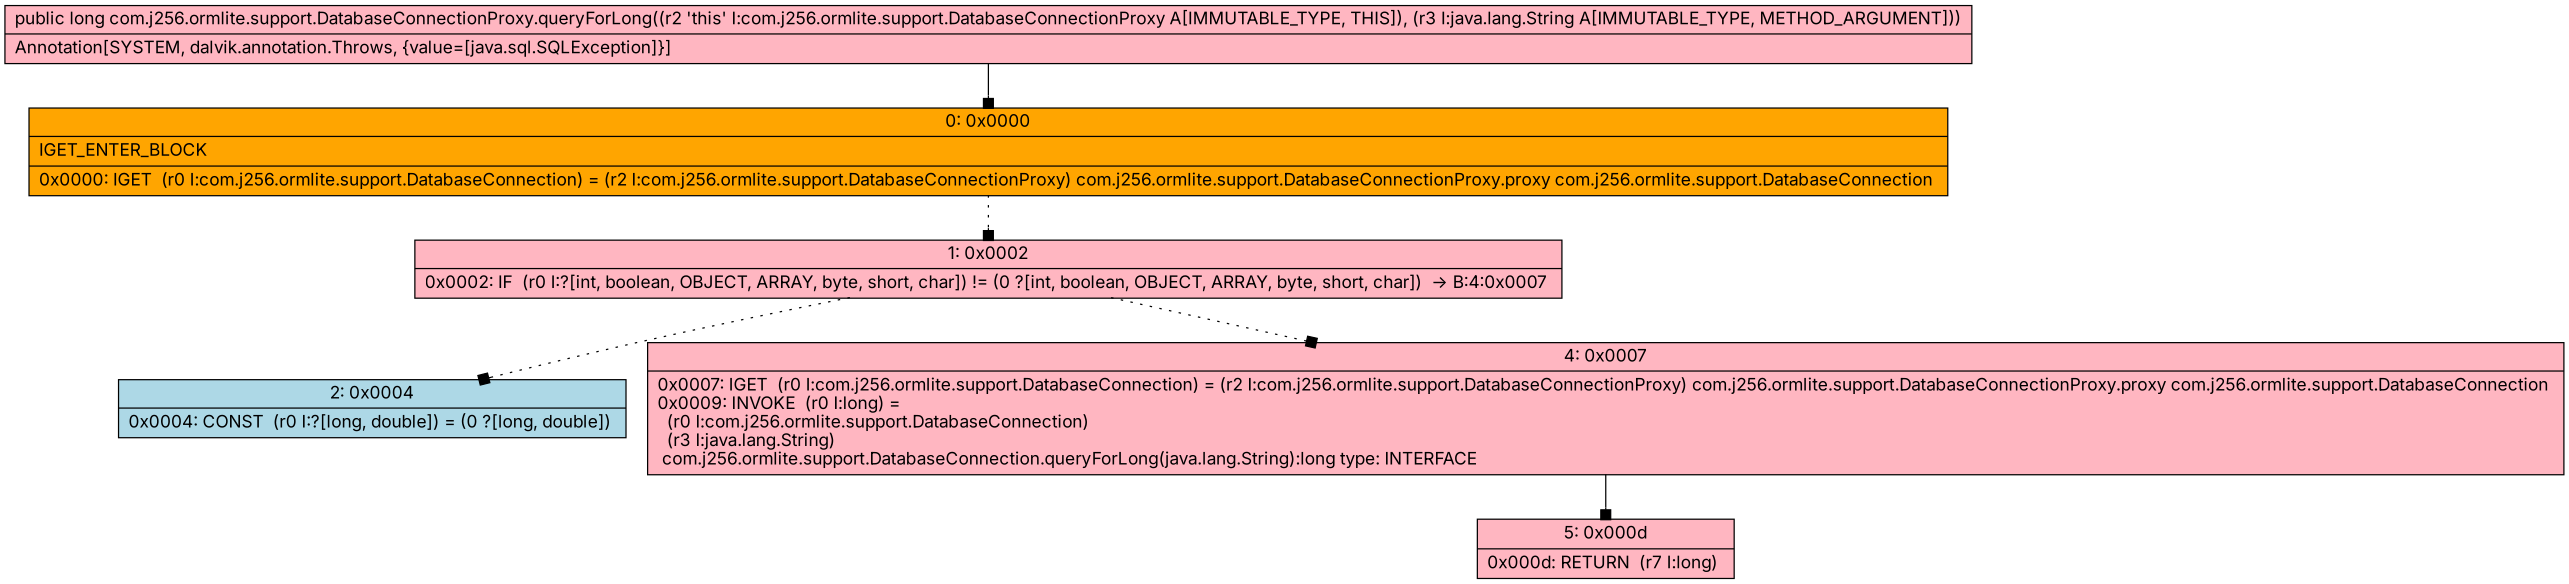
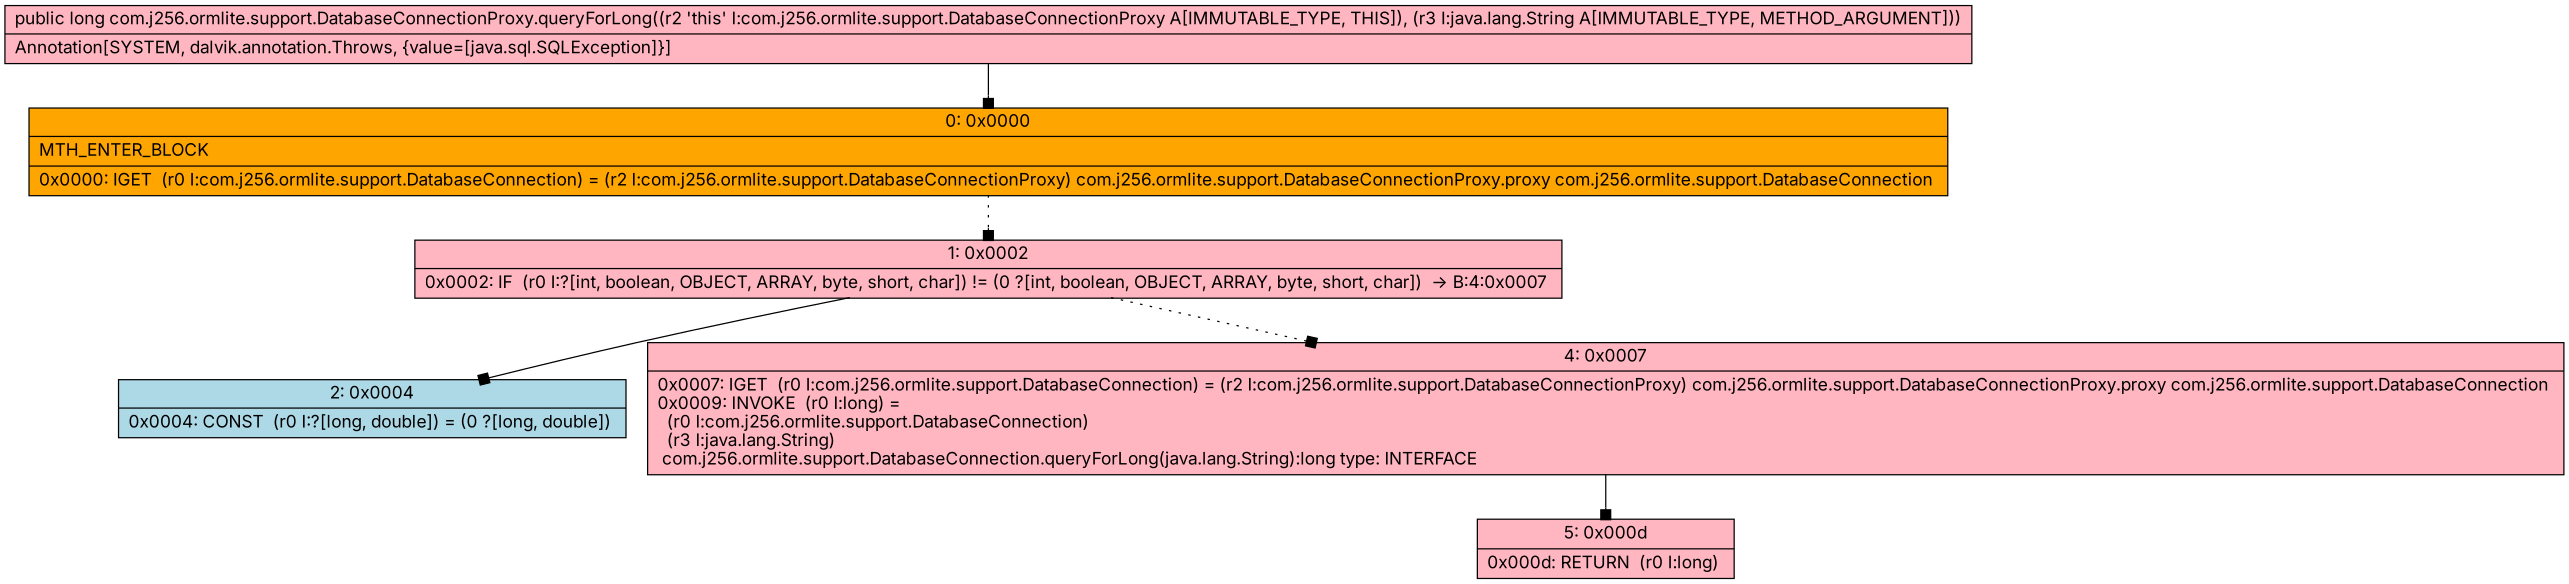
(123, 151) -> (125, 151)
(670, 335) -> (670, 335)
(1605, 563) -> (1606, 563)
